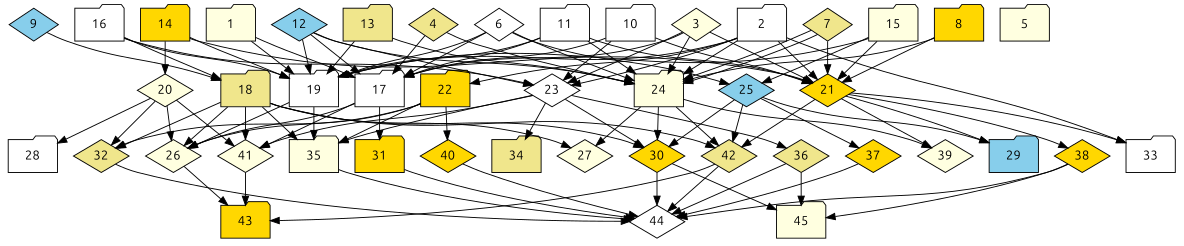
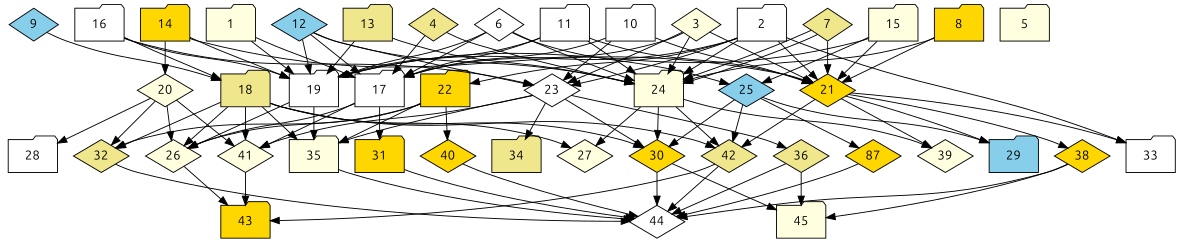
(873, 156) -> (873, 156)
